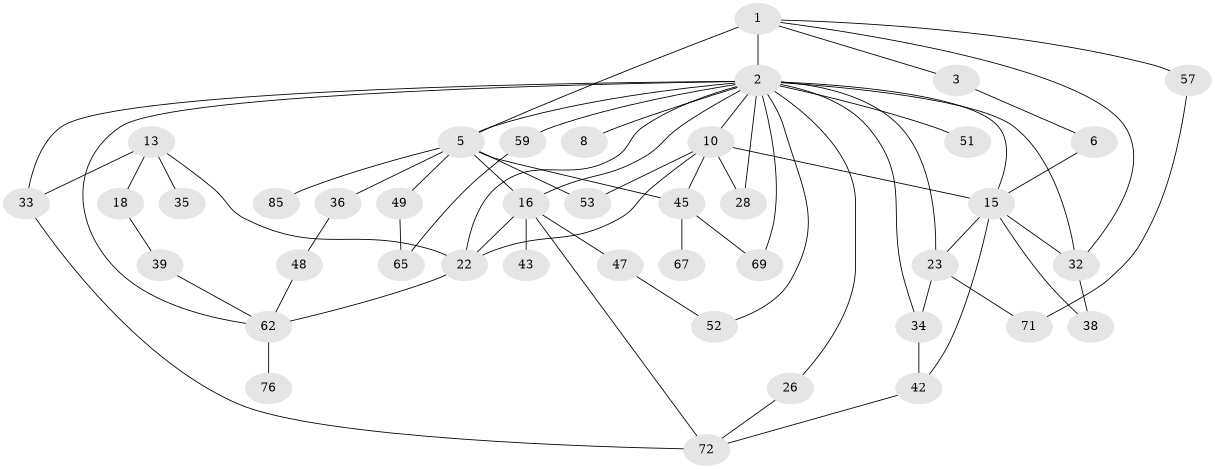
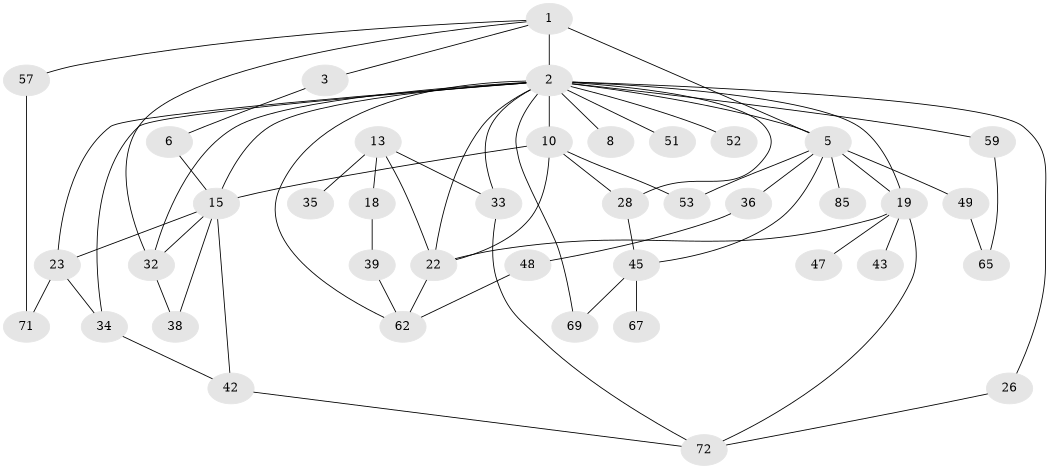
(697, 173) -> (631, 234)
(526, 204) -> (904, 204)
(667, 296) -> none
(269, 388) -> none
